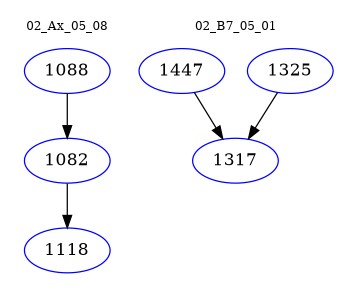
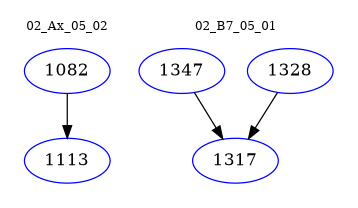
(67, 27) -> (67, 27)
(67, 71) -> none
(182, 71) -> (182, 71)
(290, 71) -> (290, 71)
(67, 250) -> (67, 161)
